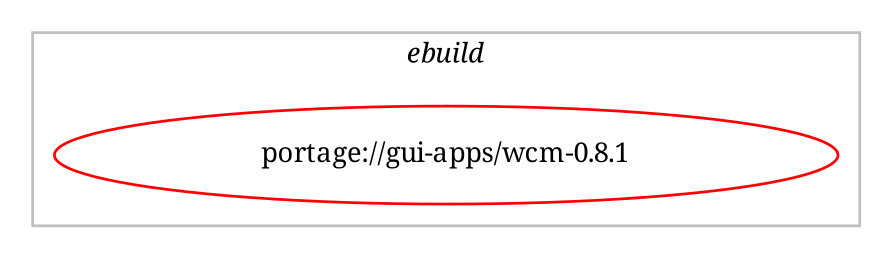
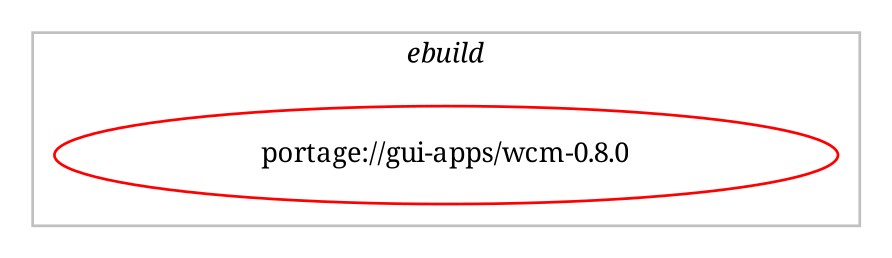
(446, 155) -> (446, 155)
